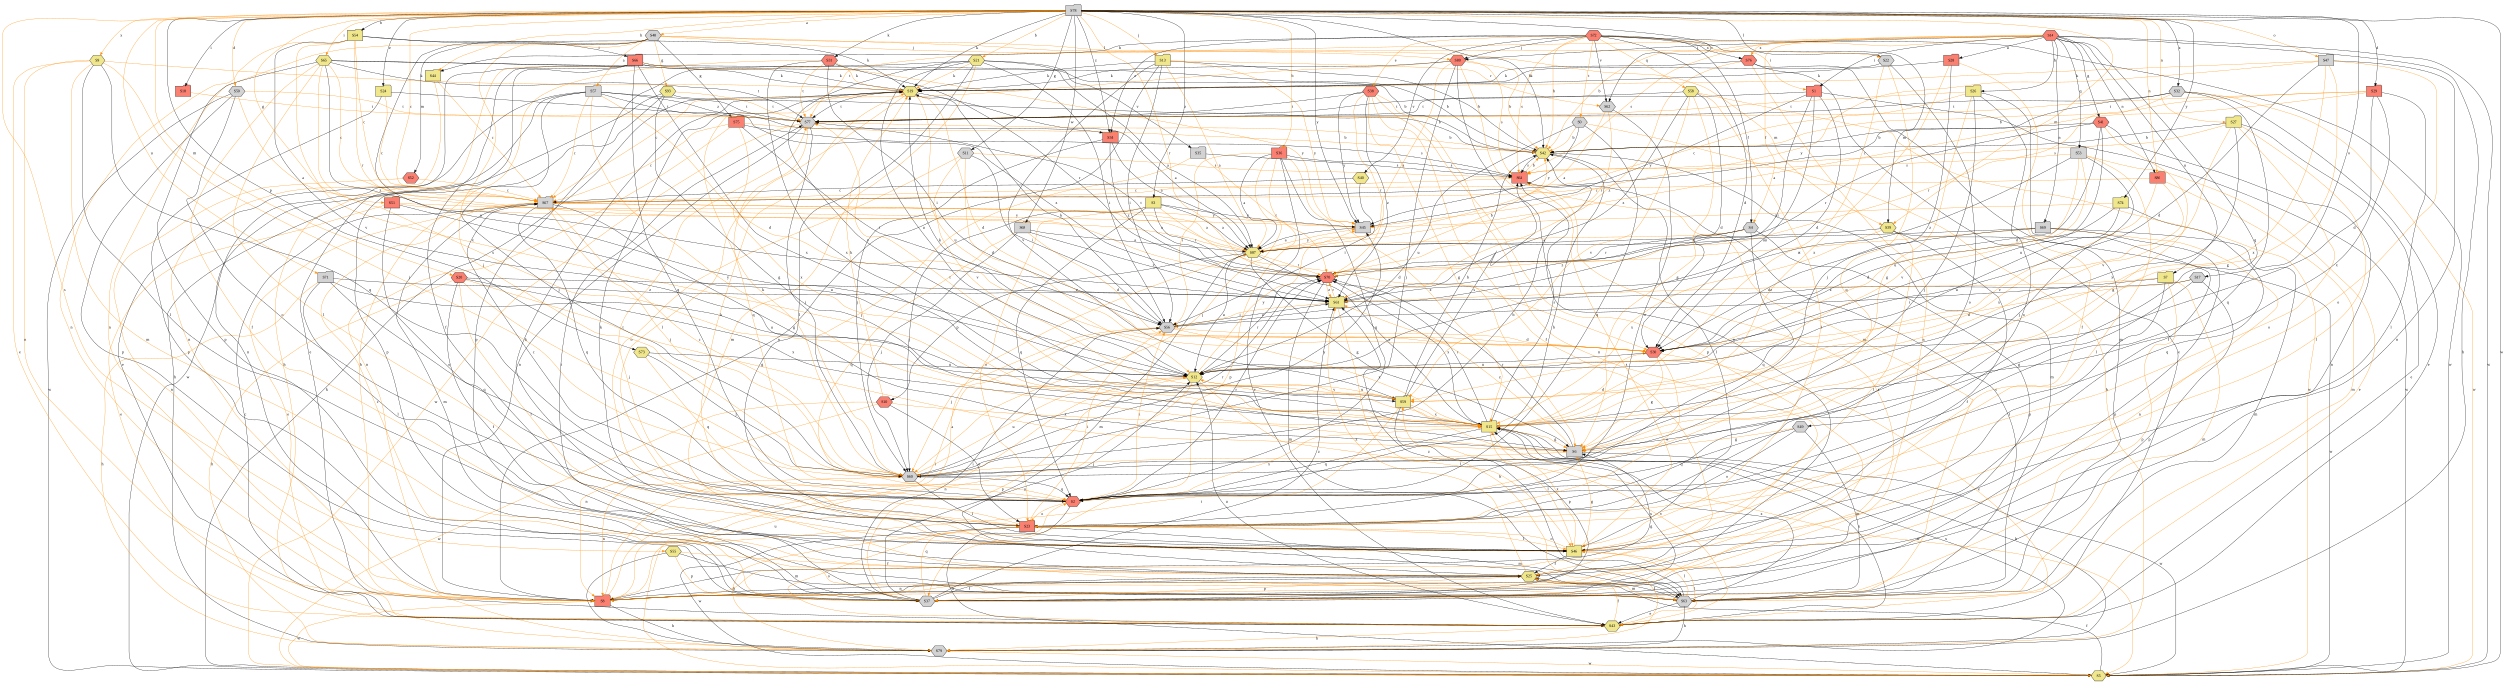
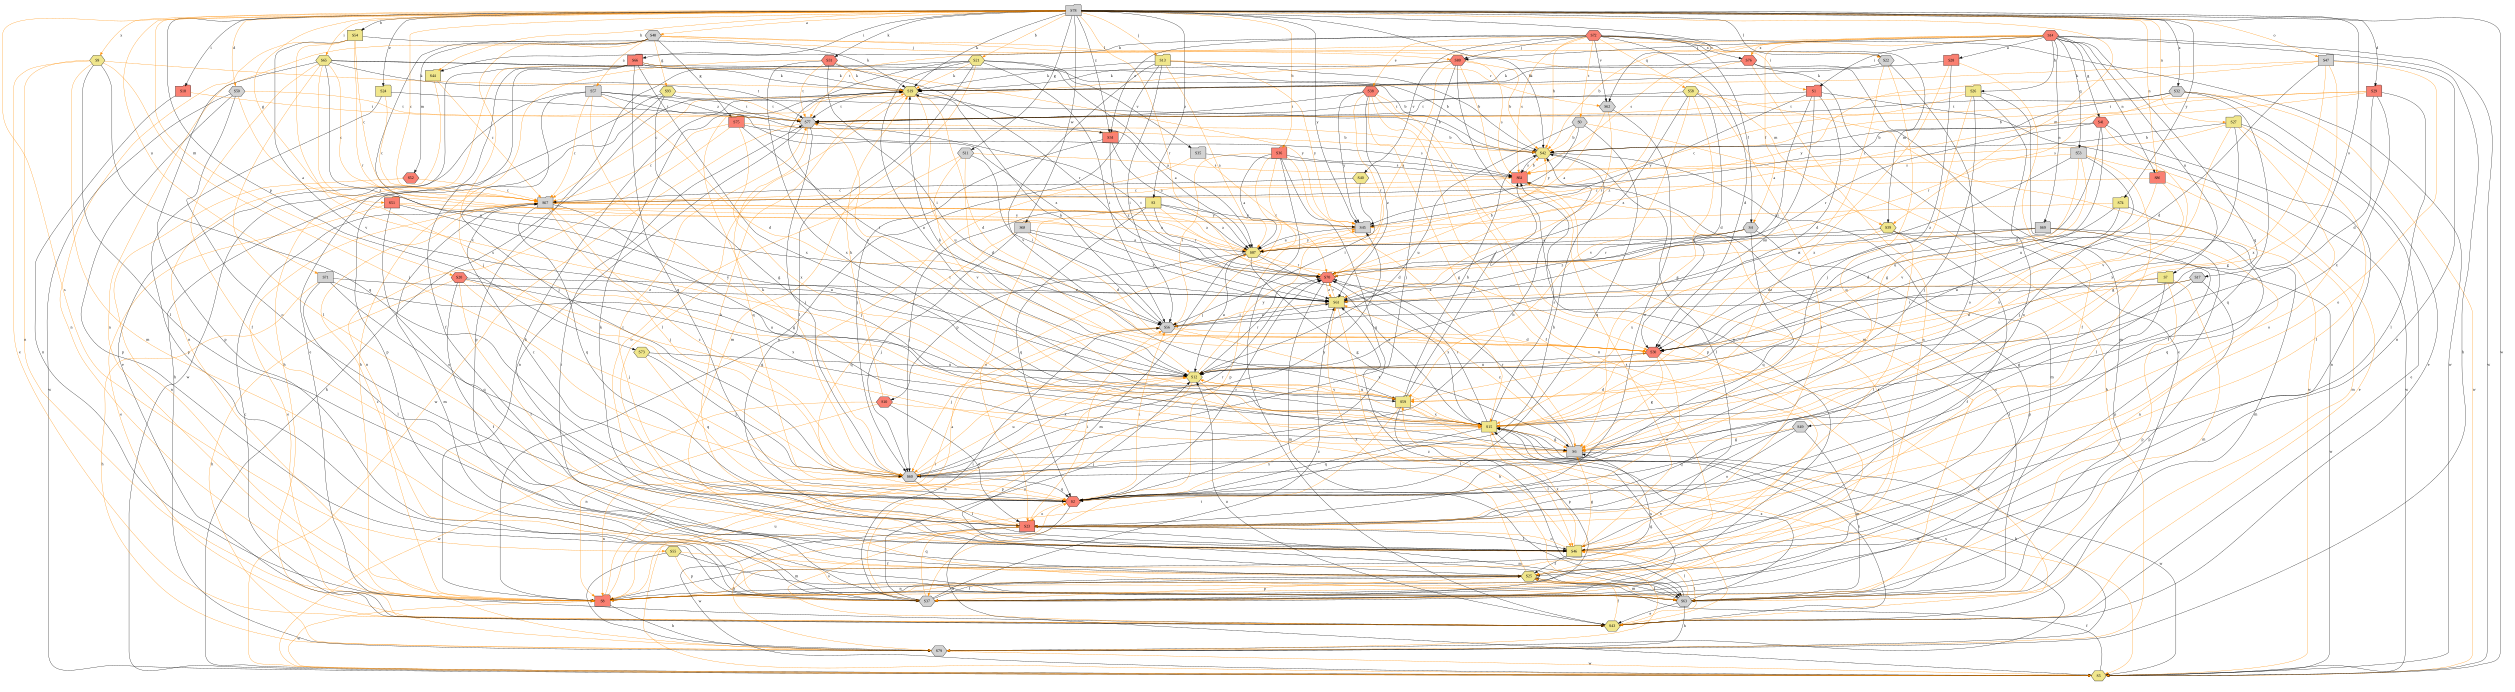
(494, 43) -> (855, 33)
(229, 333) -> (143, 483)
(1419, 532) -> (1419, 532)
(1277, 638) -> none
